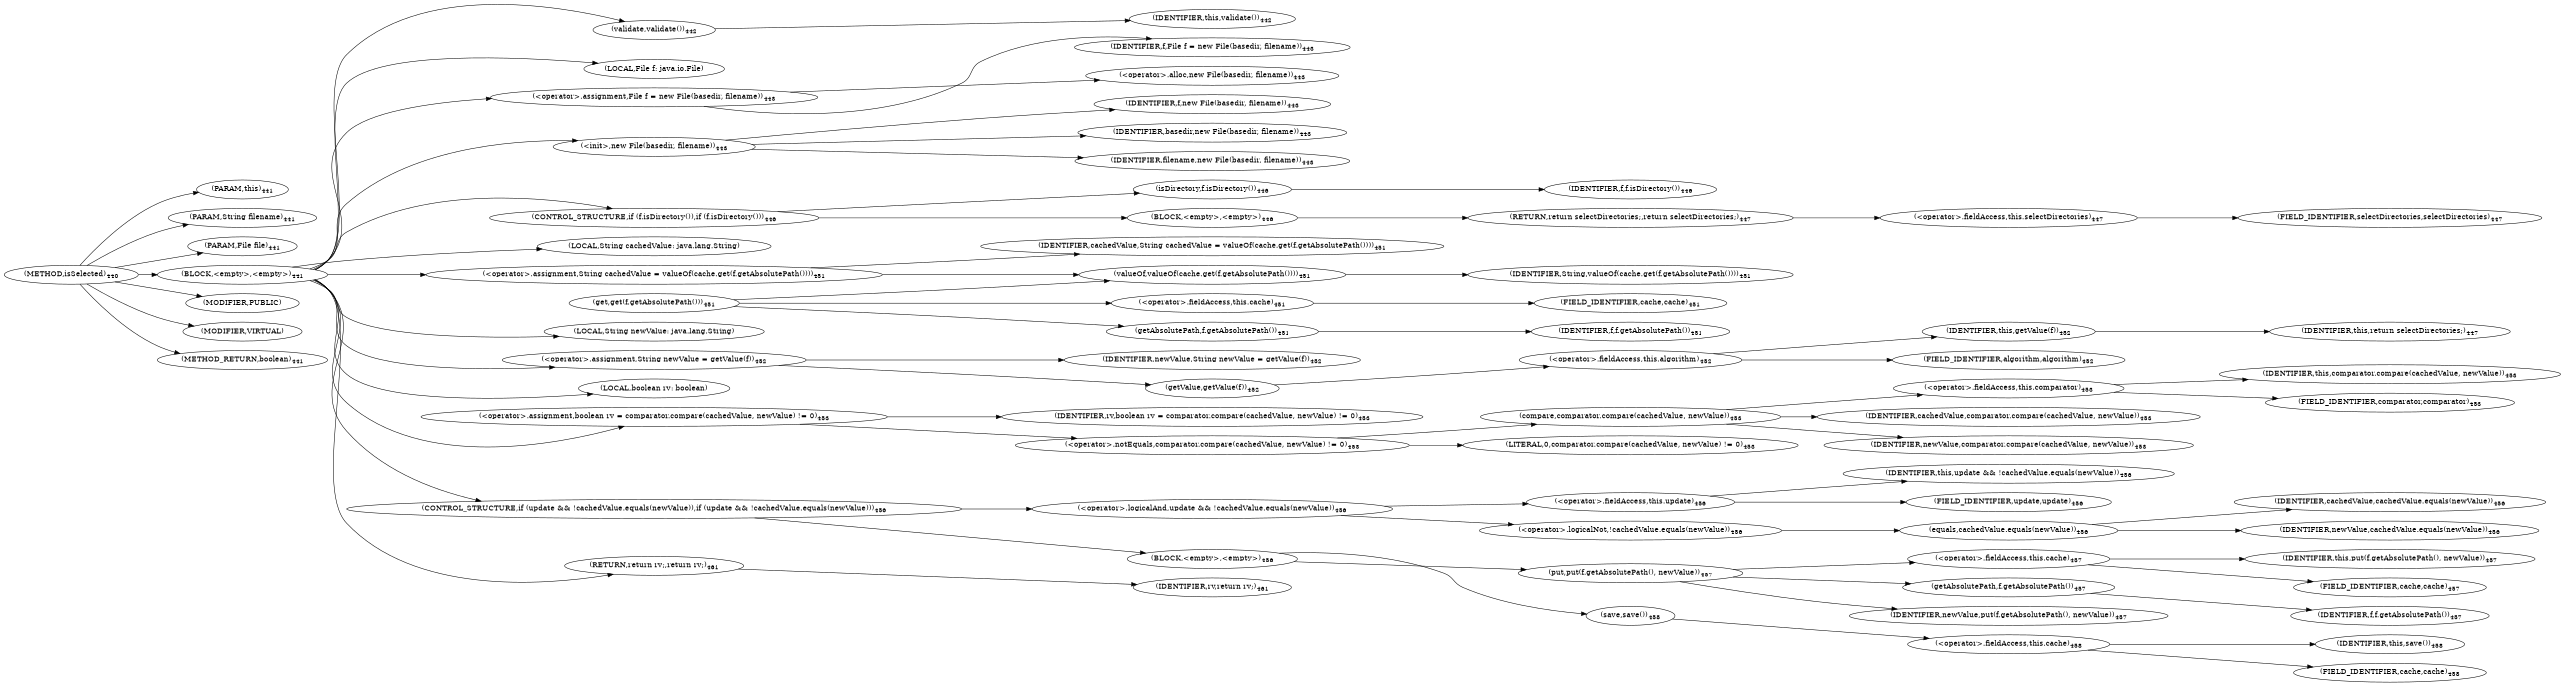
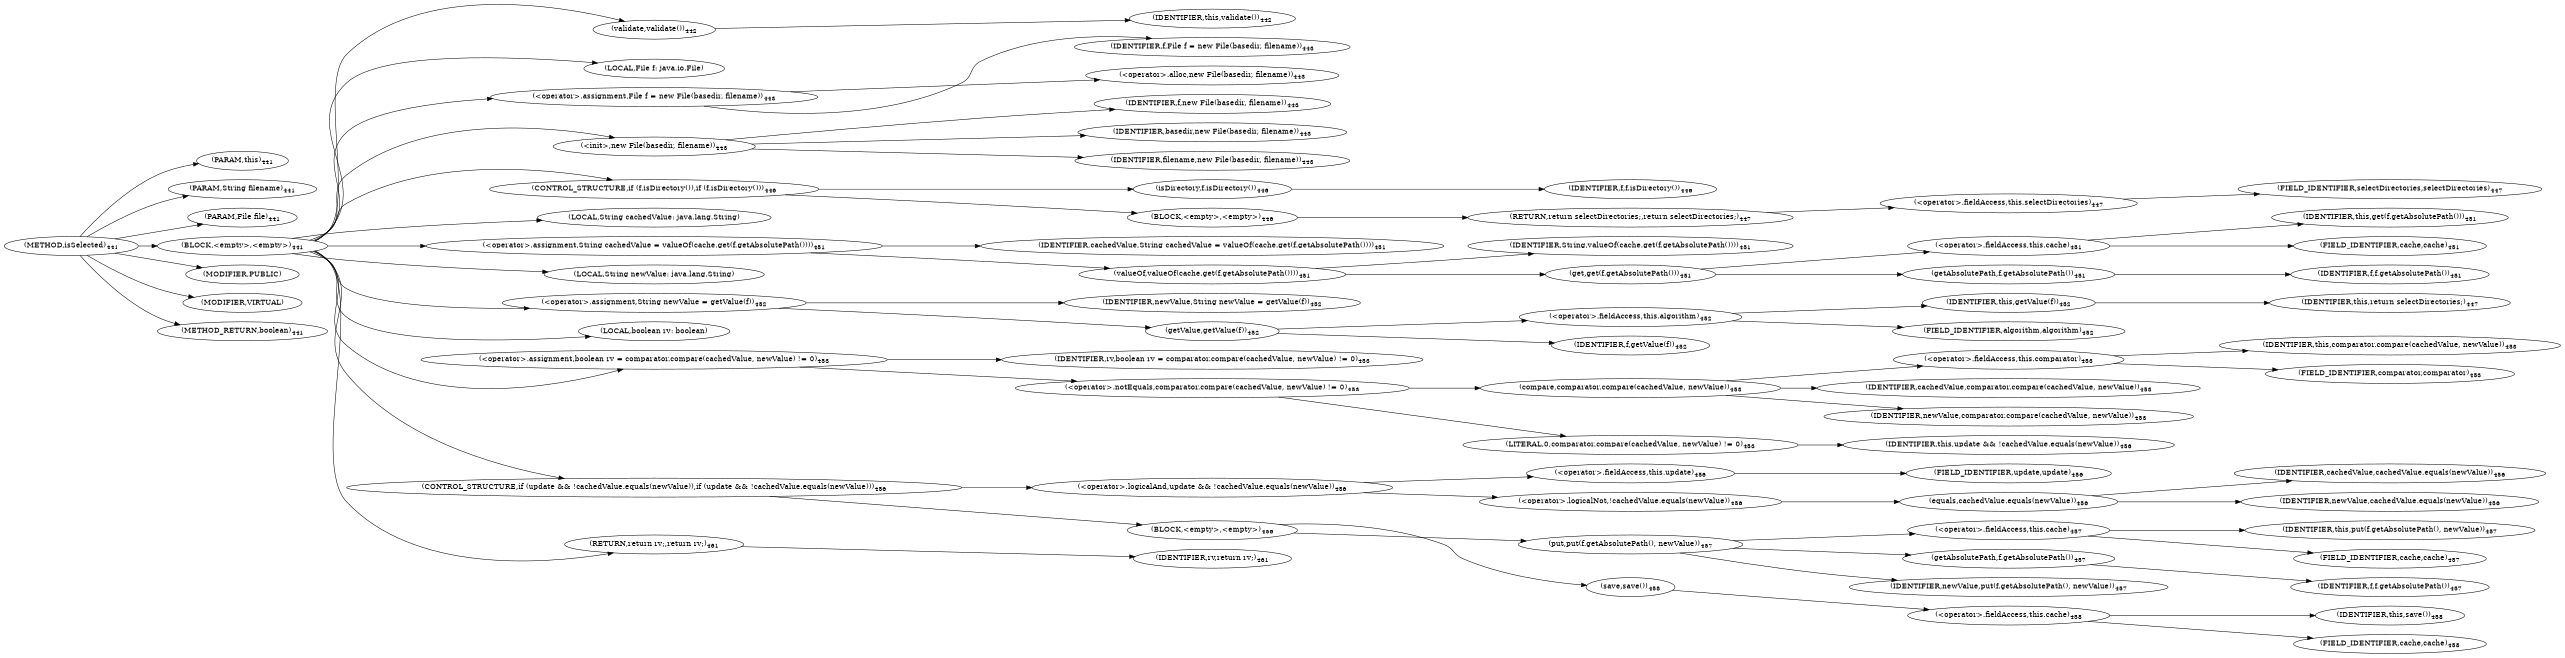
none -> (2390, 218)
(113, 274) -> (113, 245)
(919, 291) -> (1443, 274)
none -> (1630, 346)
(1806, 489) -> (1818, 445)
